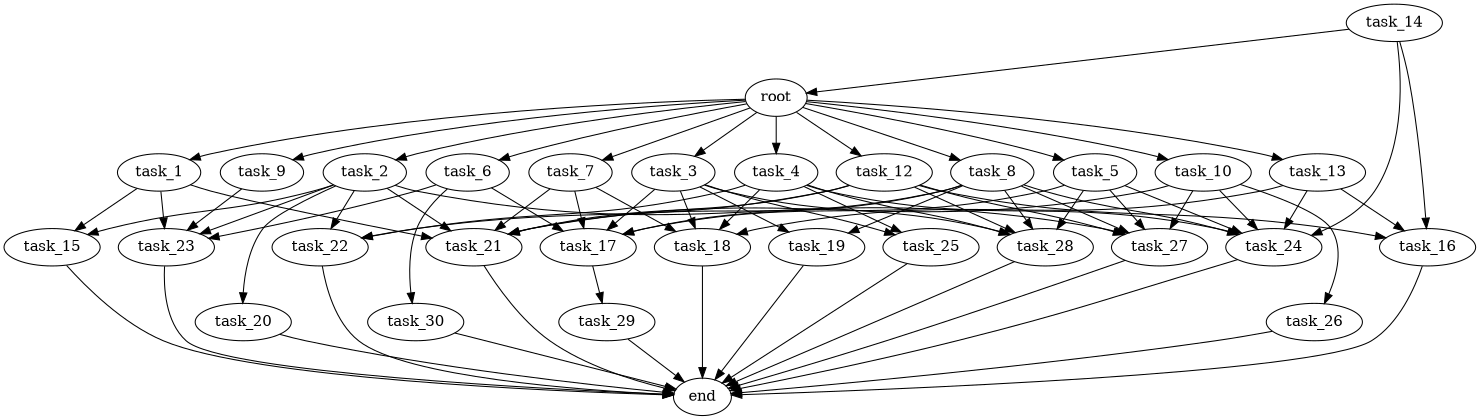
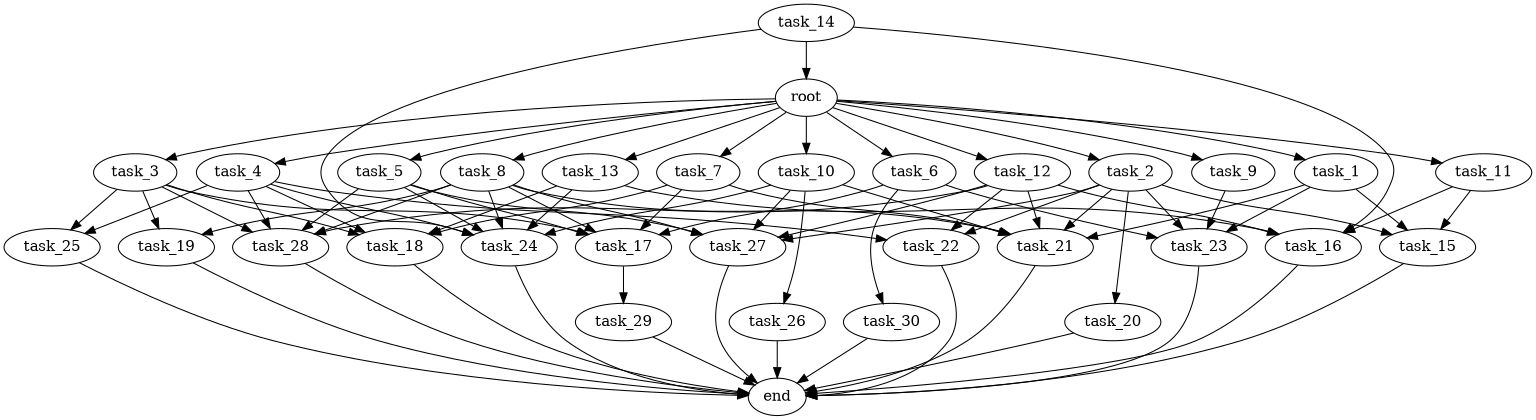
none -> (1484, 172)
